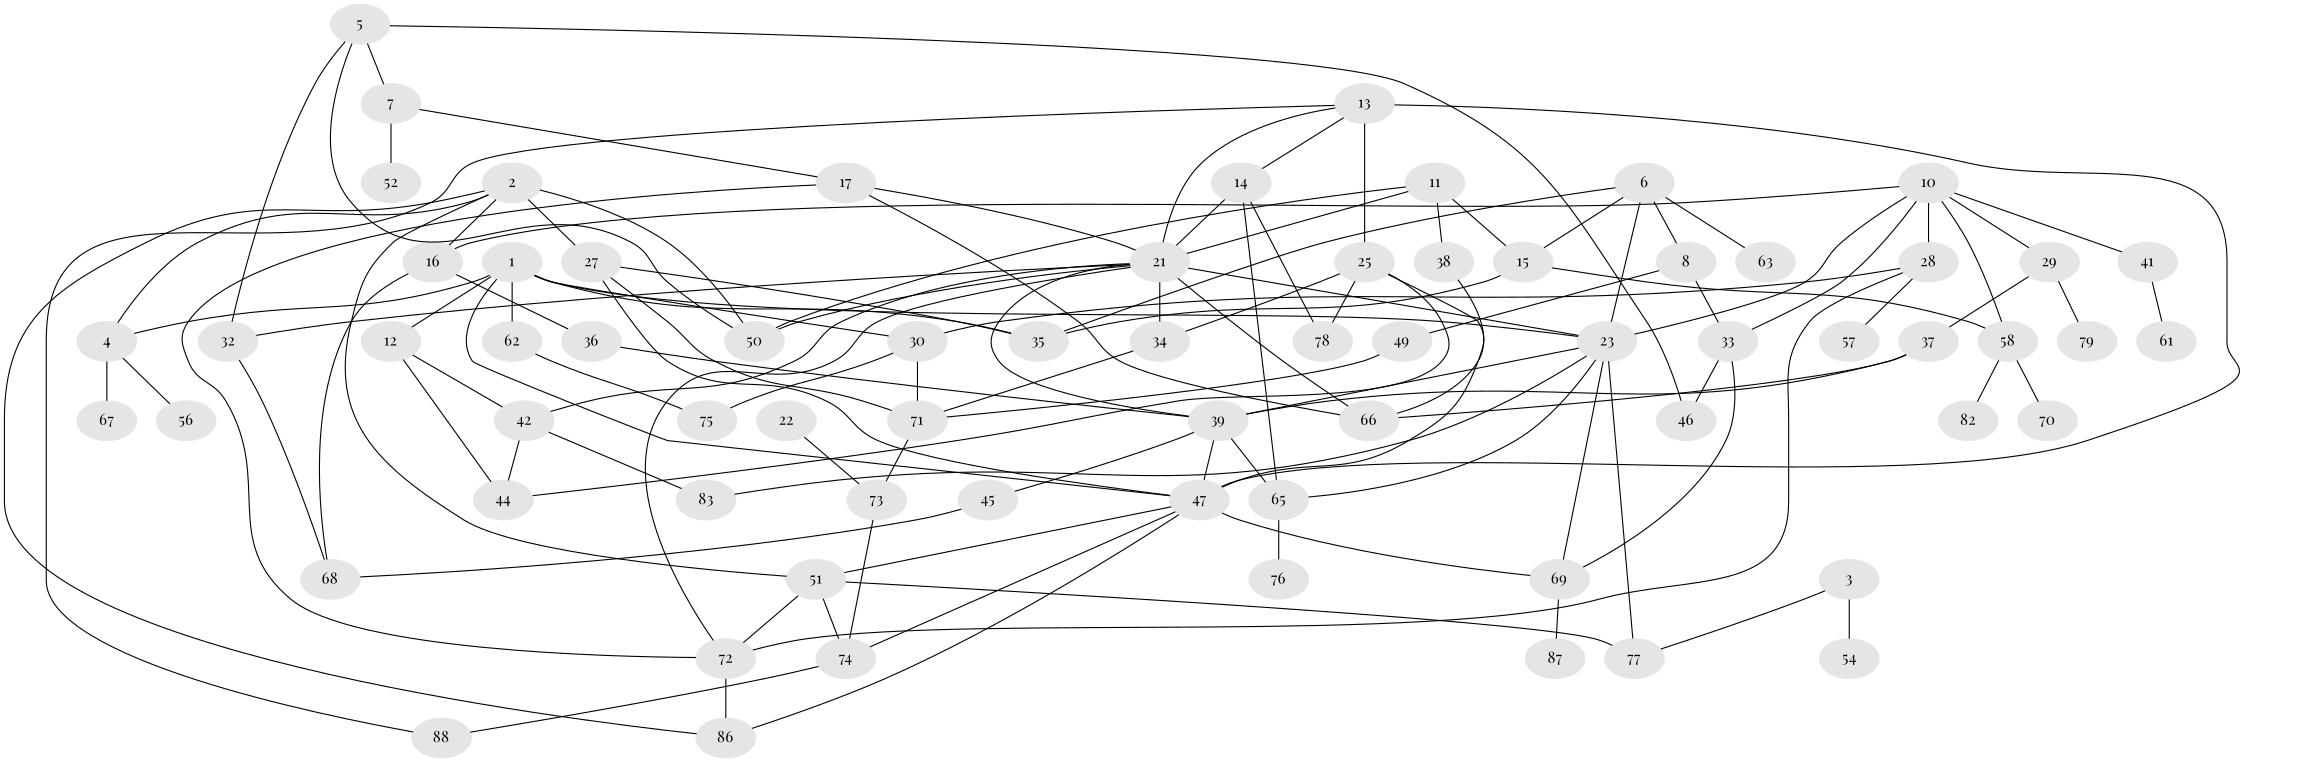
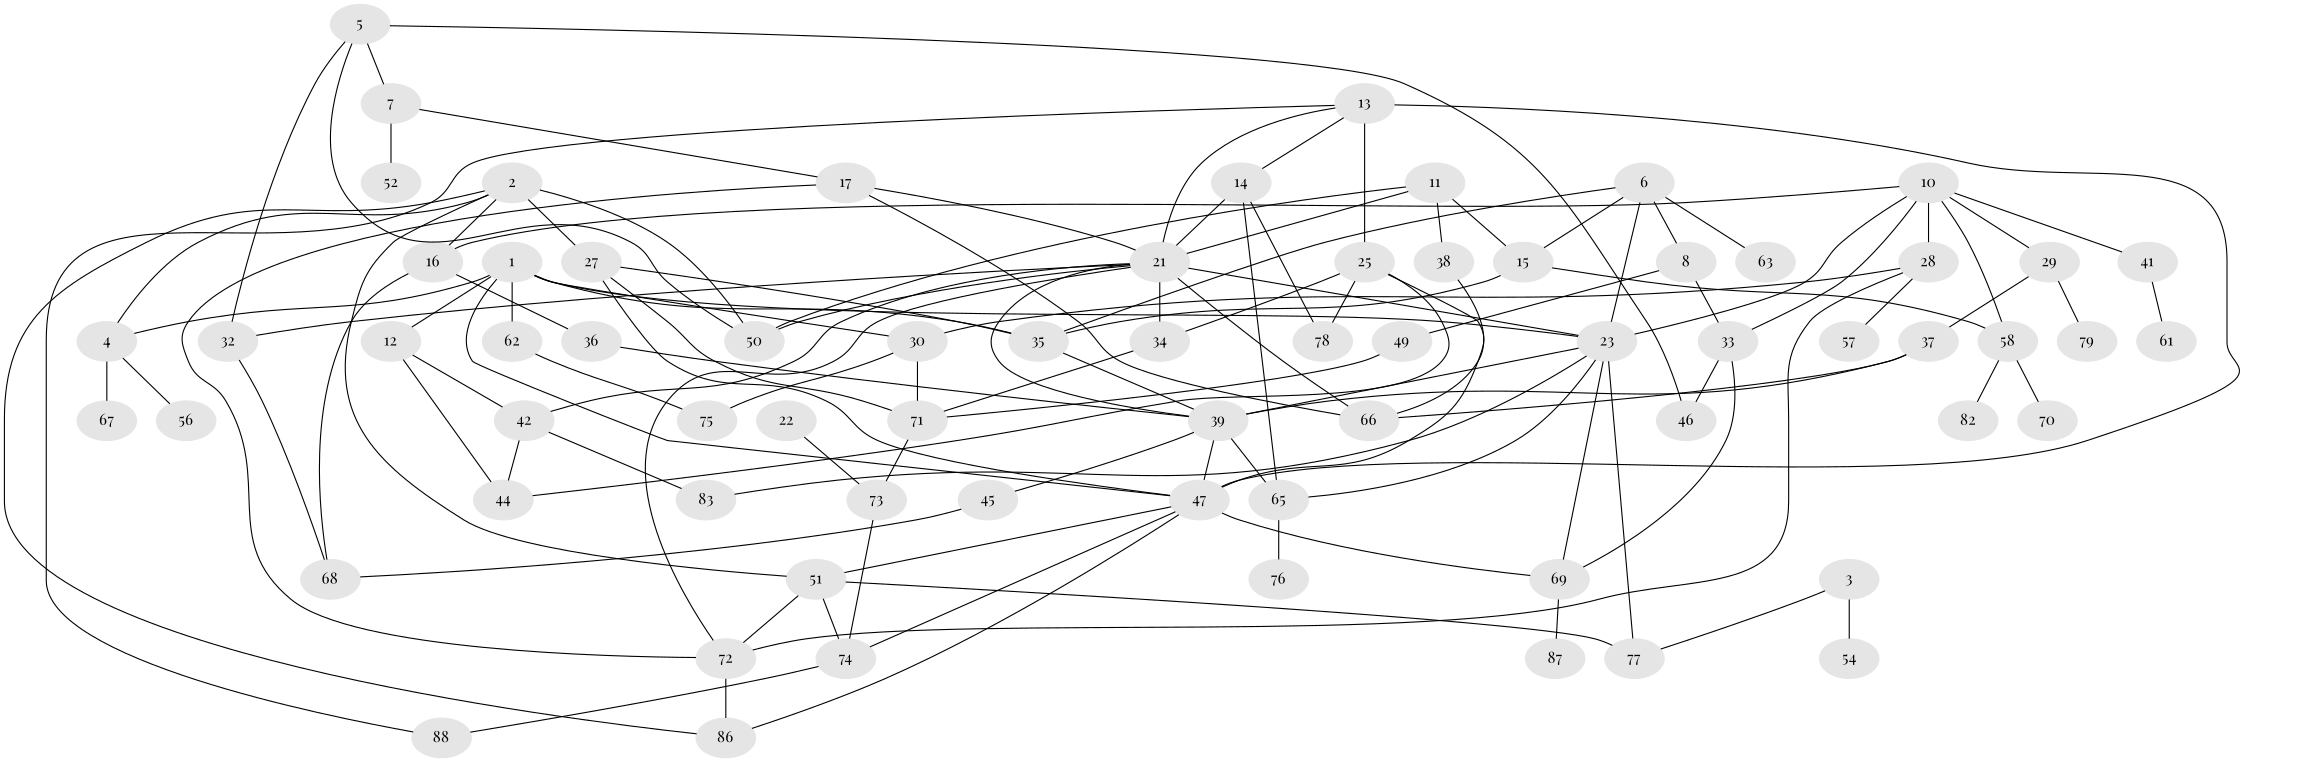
none -> (1128, 381)
